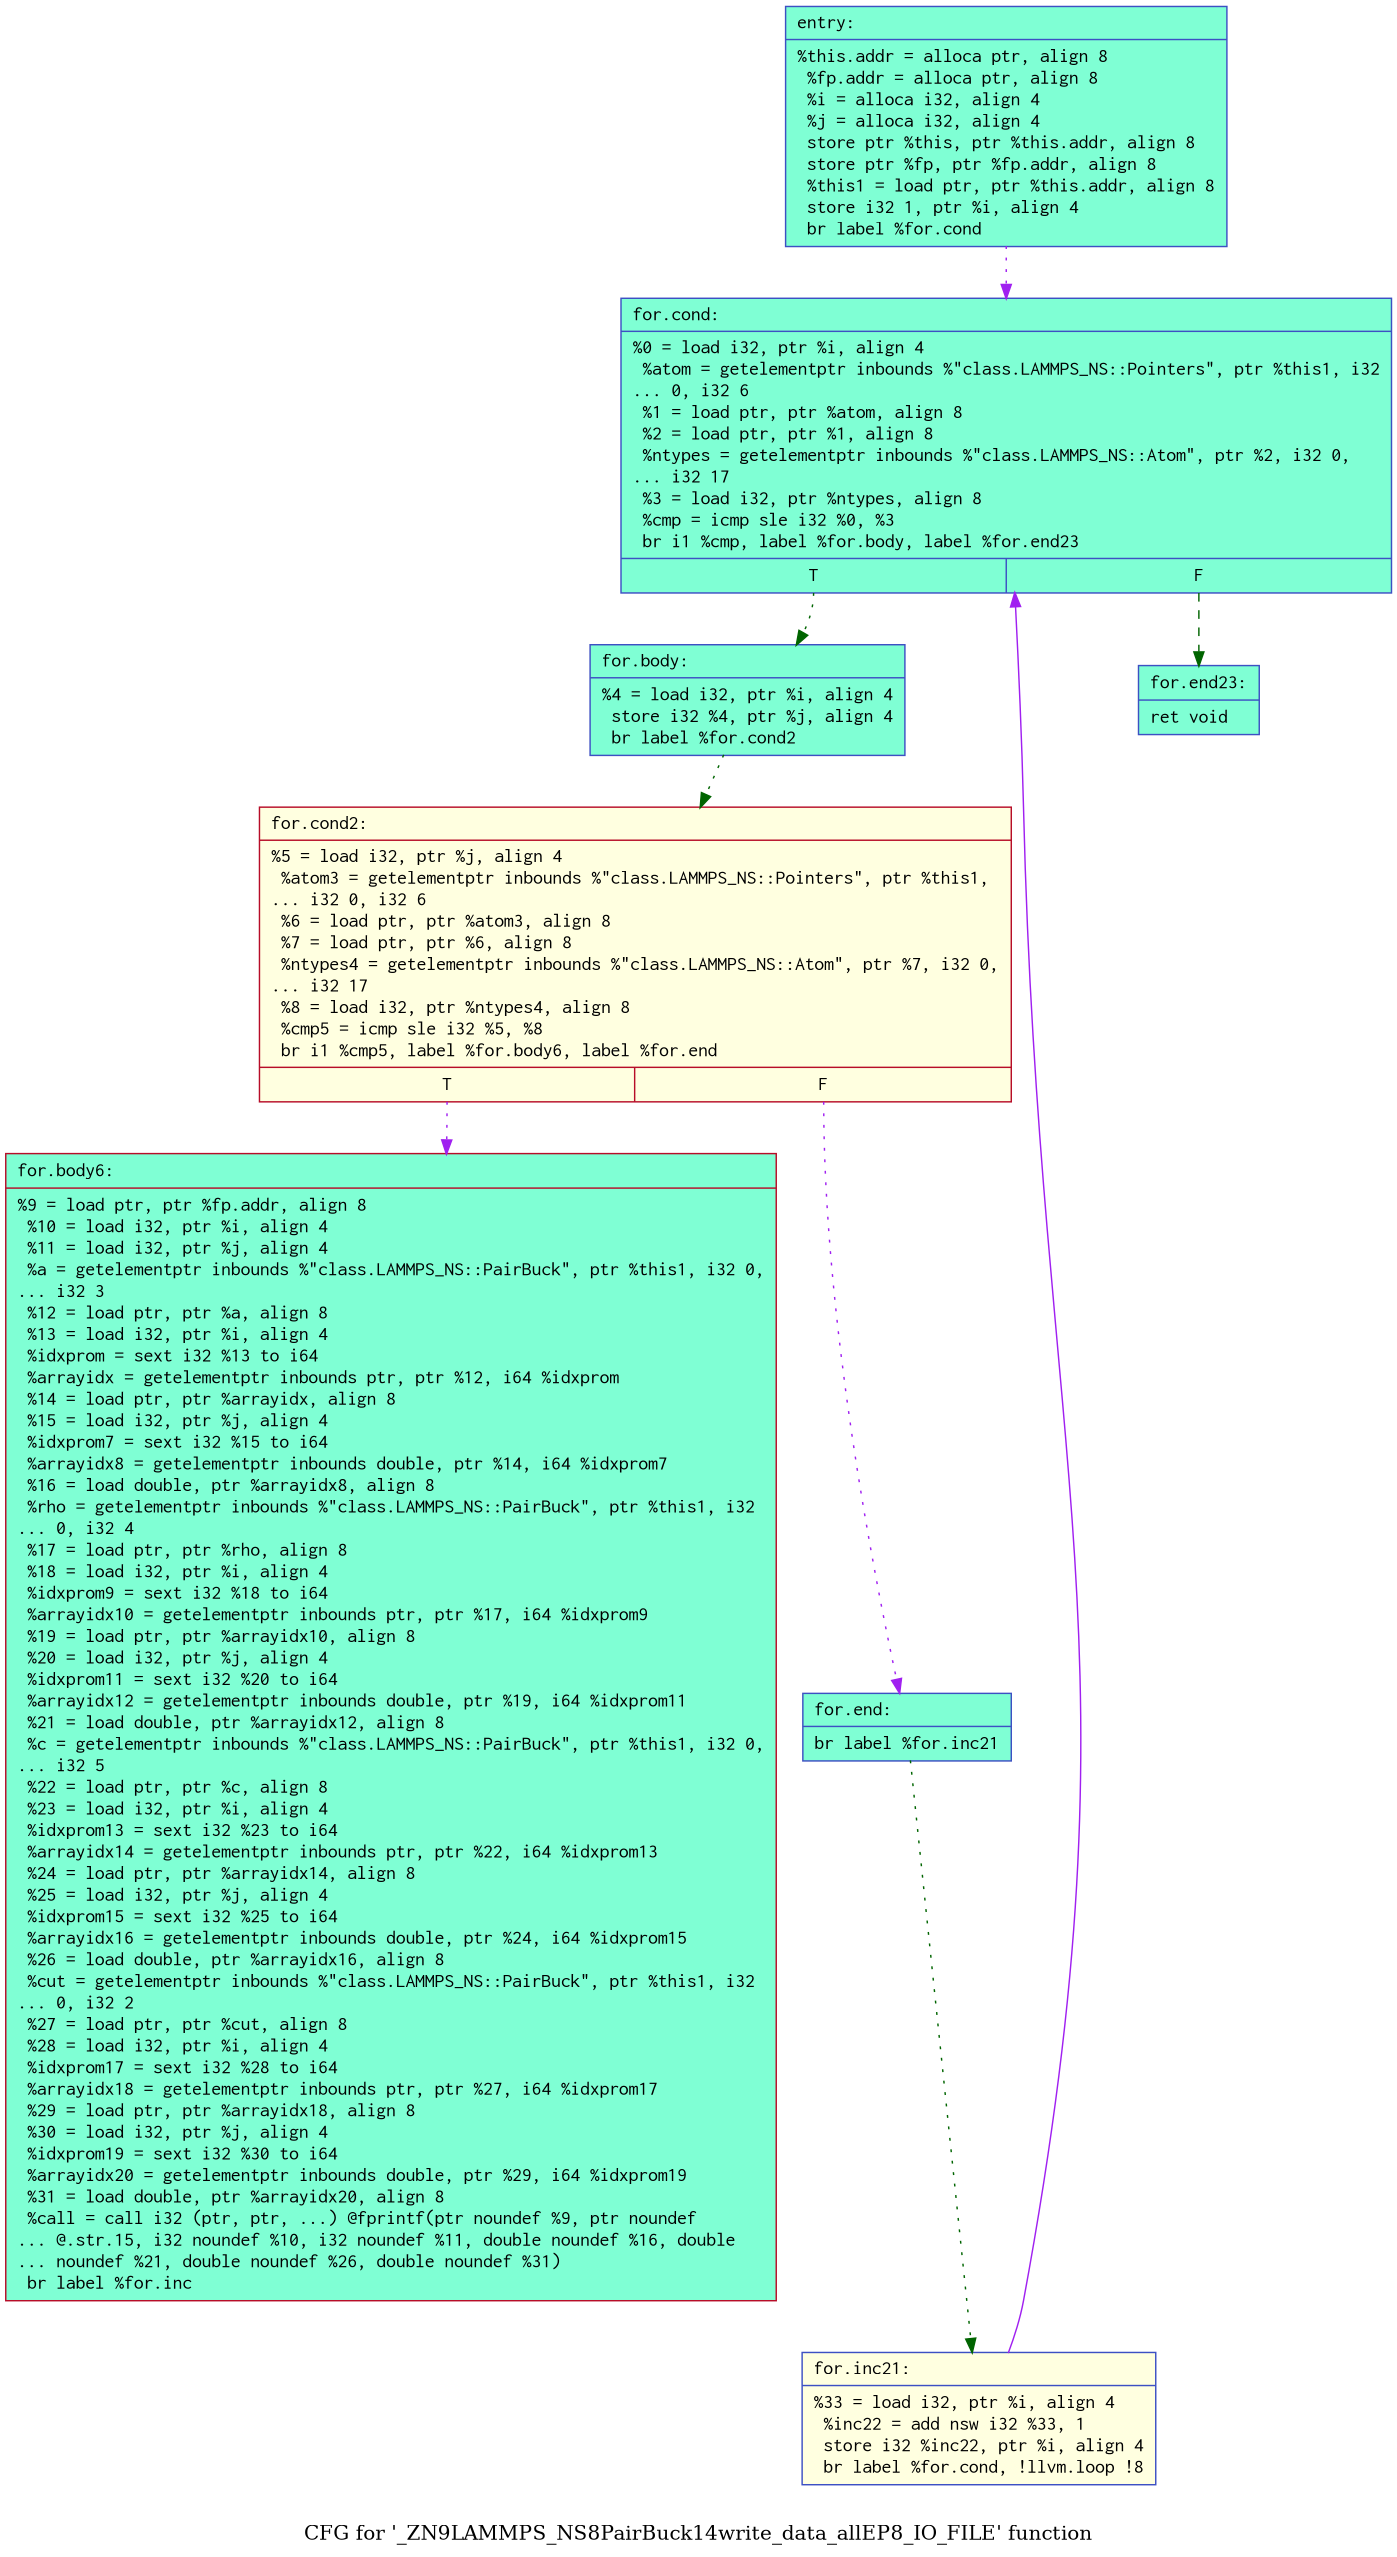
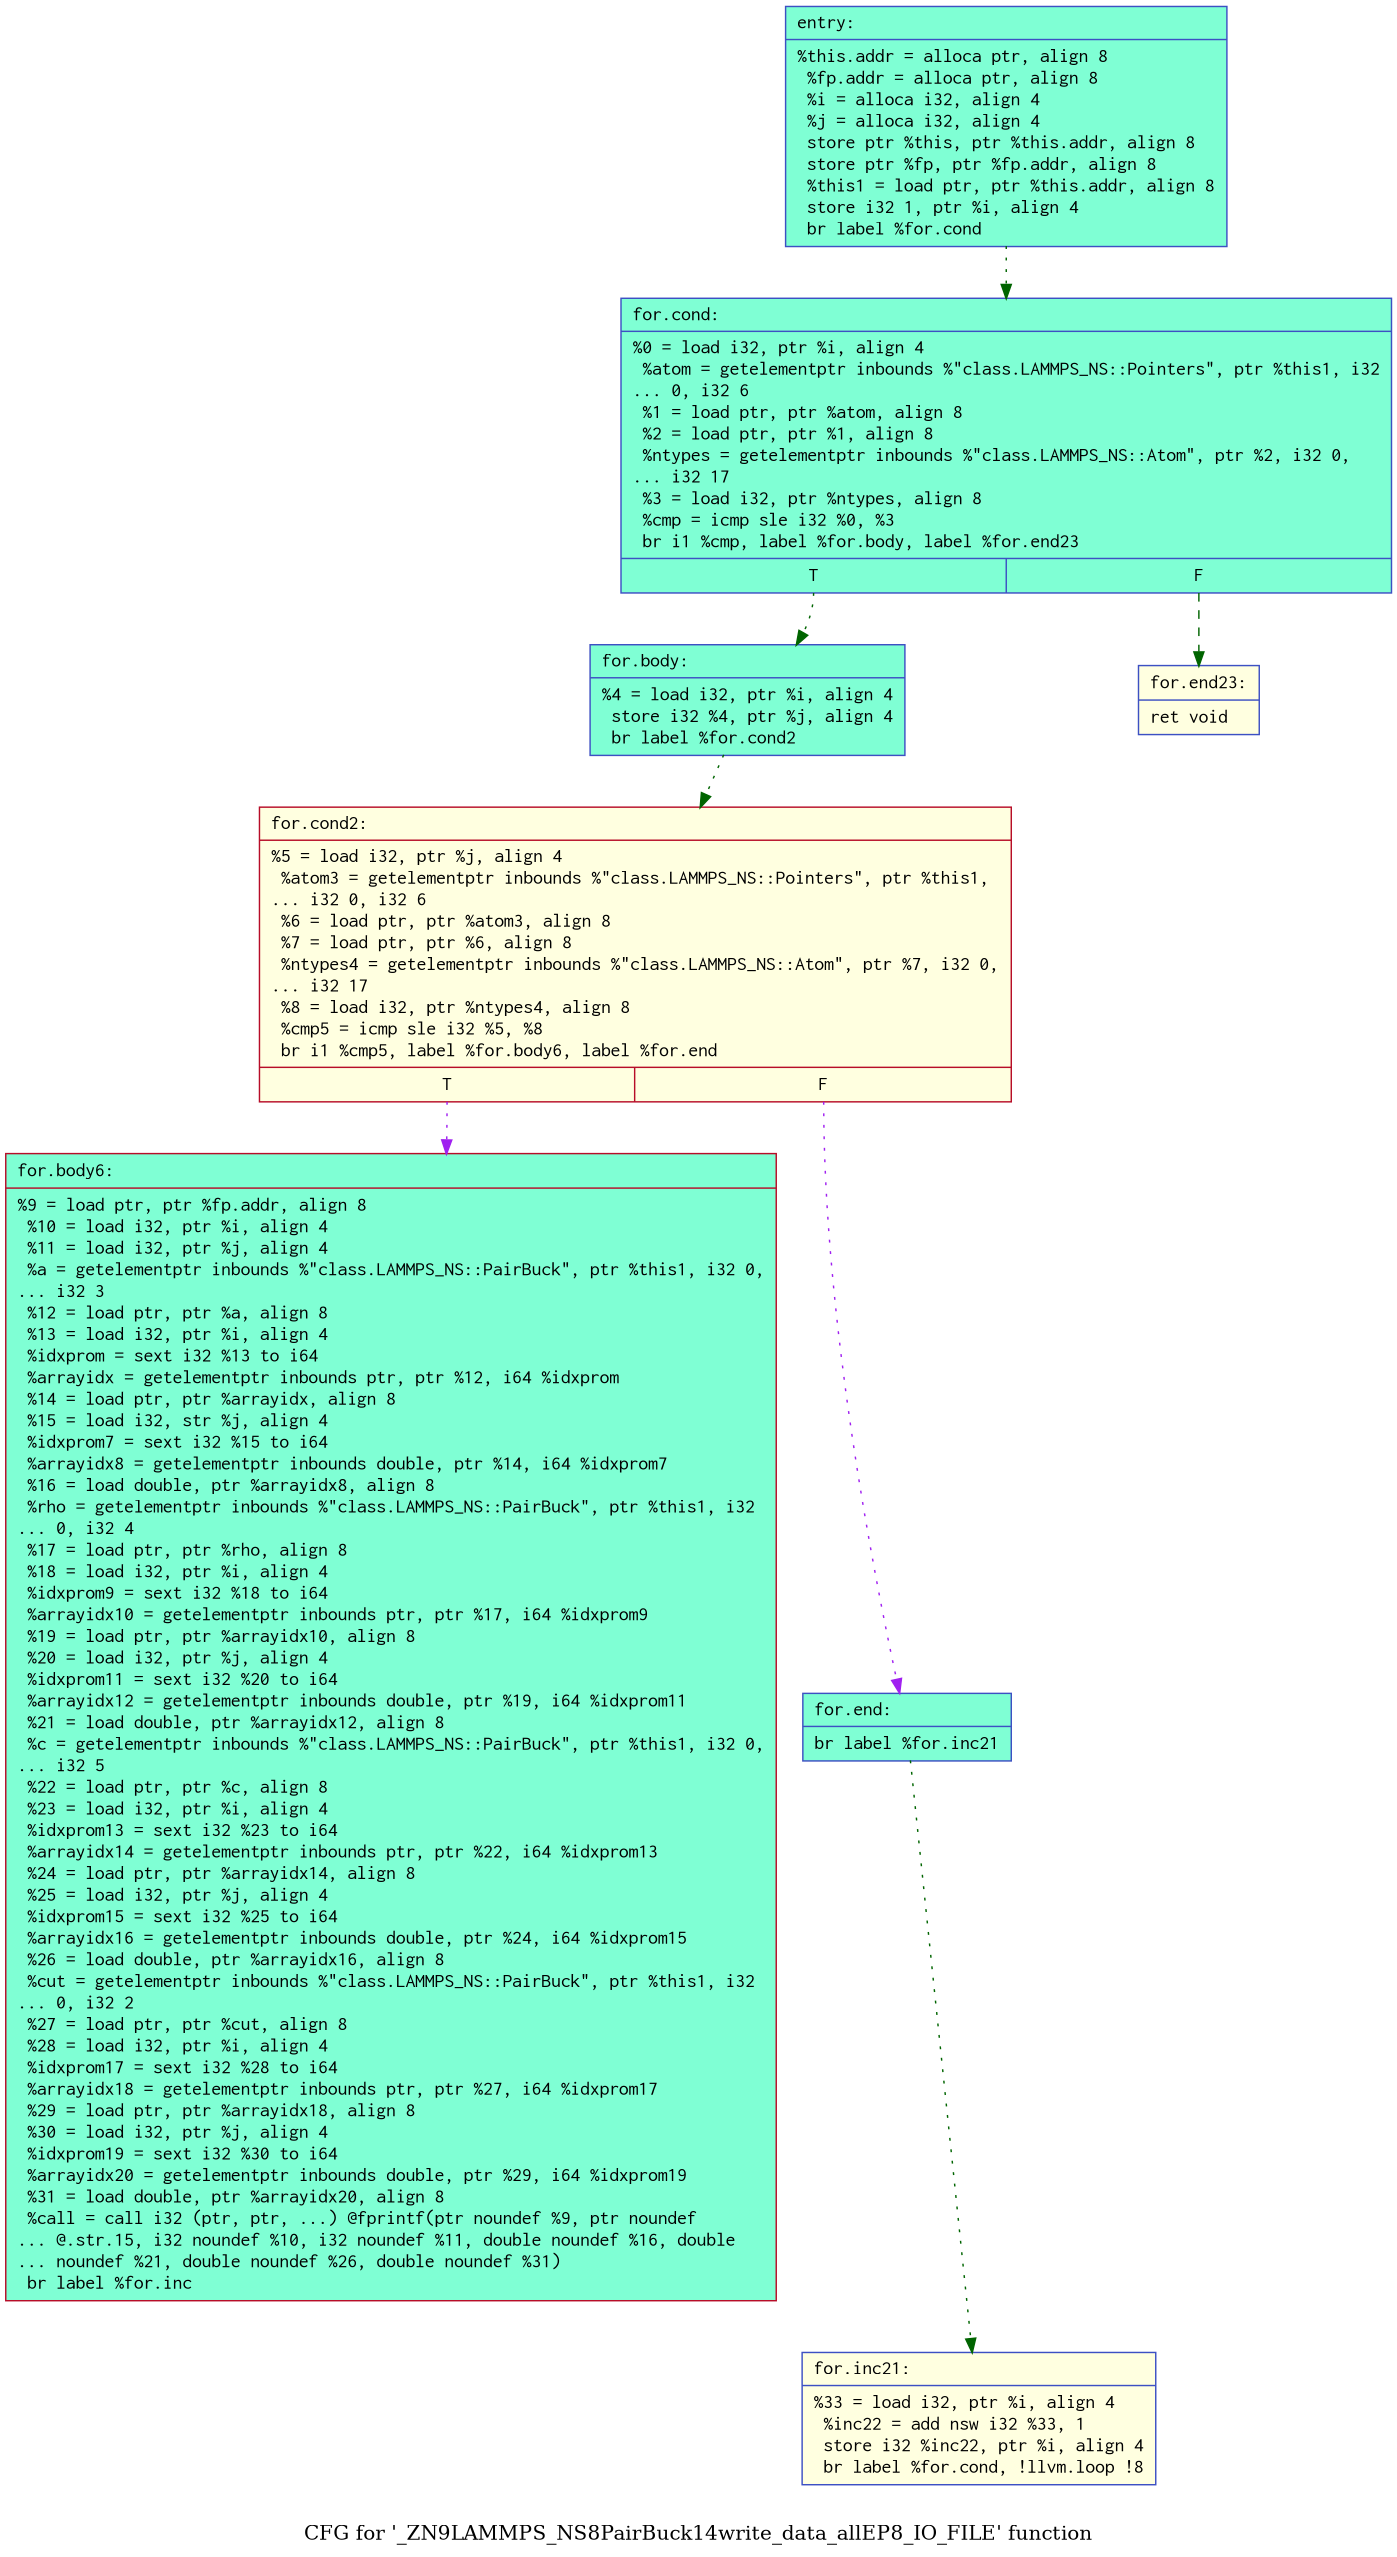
(1006, 265) -> (1006, 265)
(1199, 700) -> (1199, 700)
(173, 1420) -> (173, 1420)
(1069, 1482) -> none
